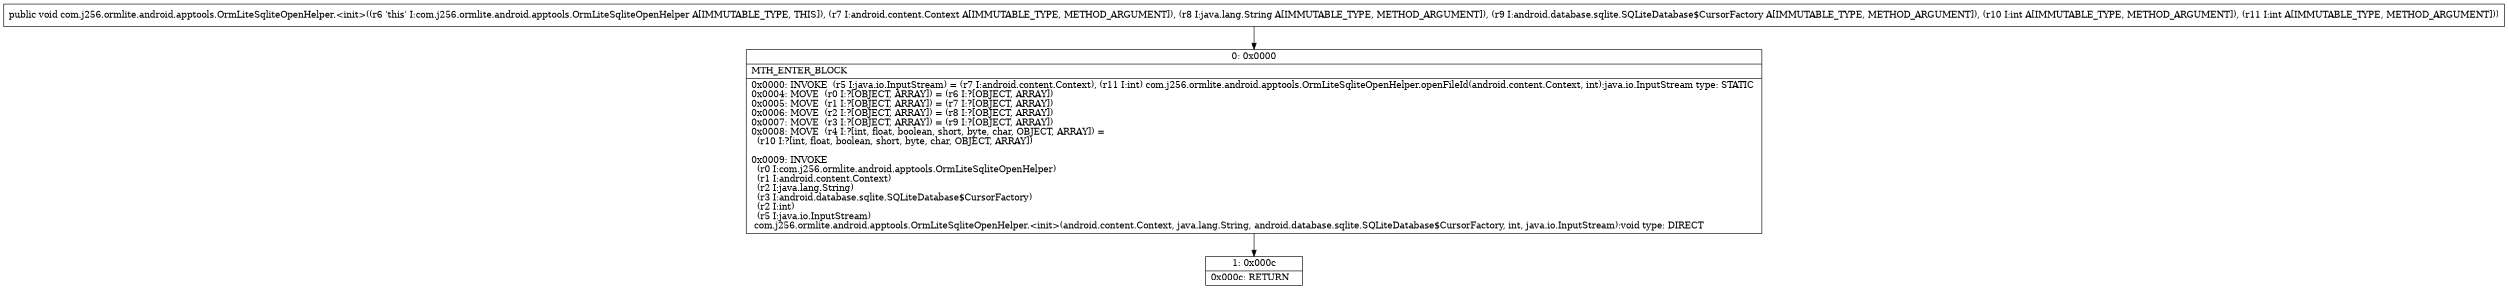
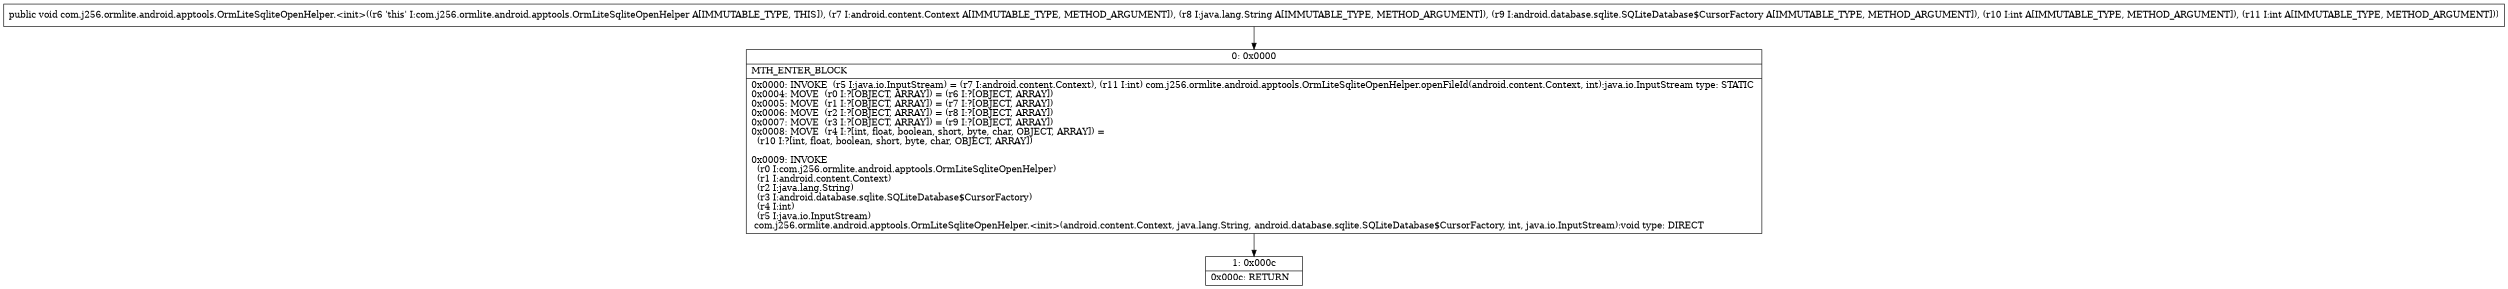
(773, 207) -> (773, 207)
